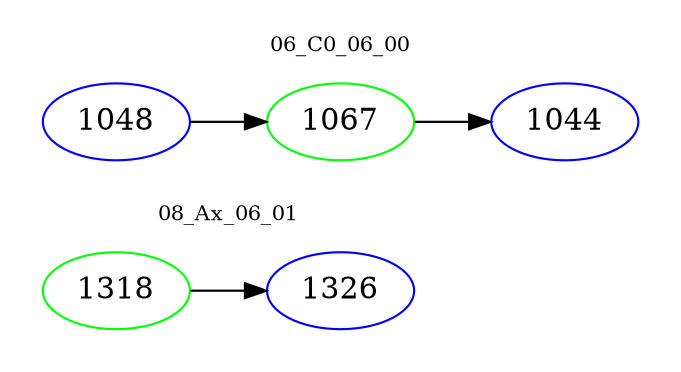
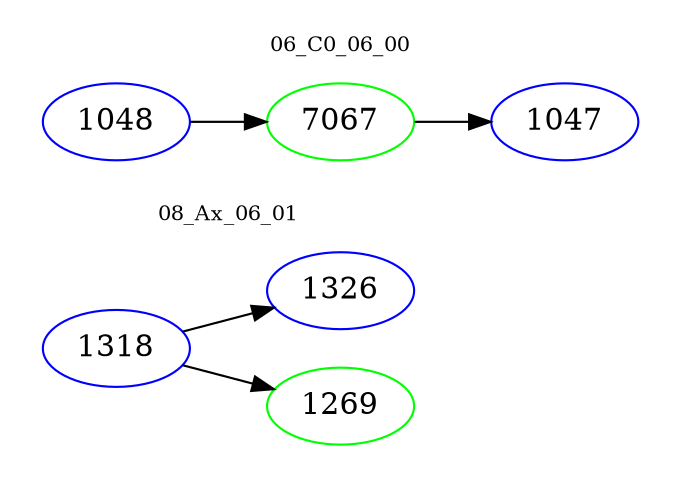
(341, 122) -> (341, 122)
(565, 122) -> (565, 122)
(116, 291) -> (116, 348)
none -> (341, 406)
